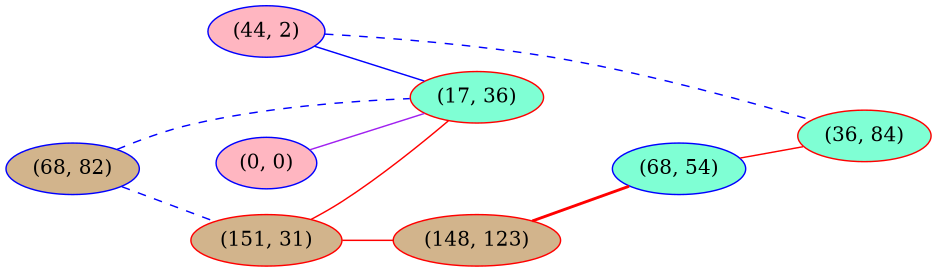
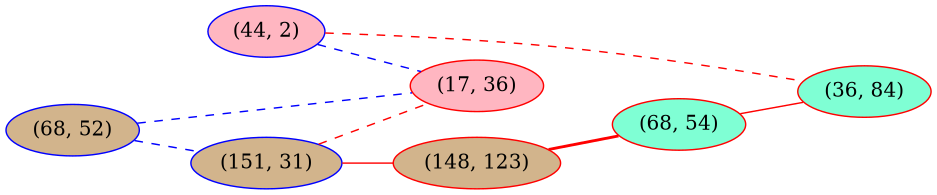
(571, 61) -> (565, 48)
(369, 64) -> (369, 58)
(477, 97) -> (477, 86)
(266, 163) -> none
(73, 169) -> (73, 130)
(679, 169) -> (679, 124)
(382, 173) -> (373, 124)
(266, 240) -> (266, 163)
